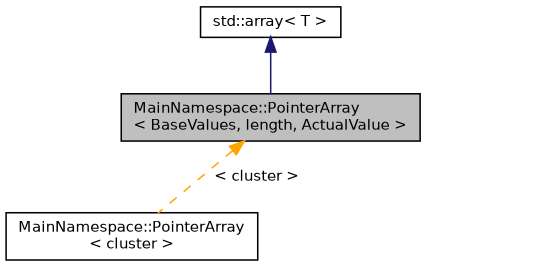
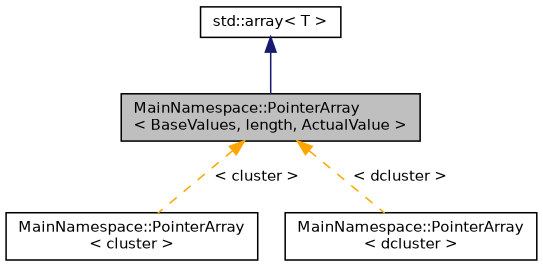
none -> (411, 236)
